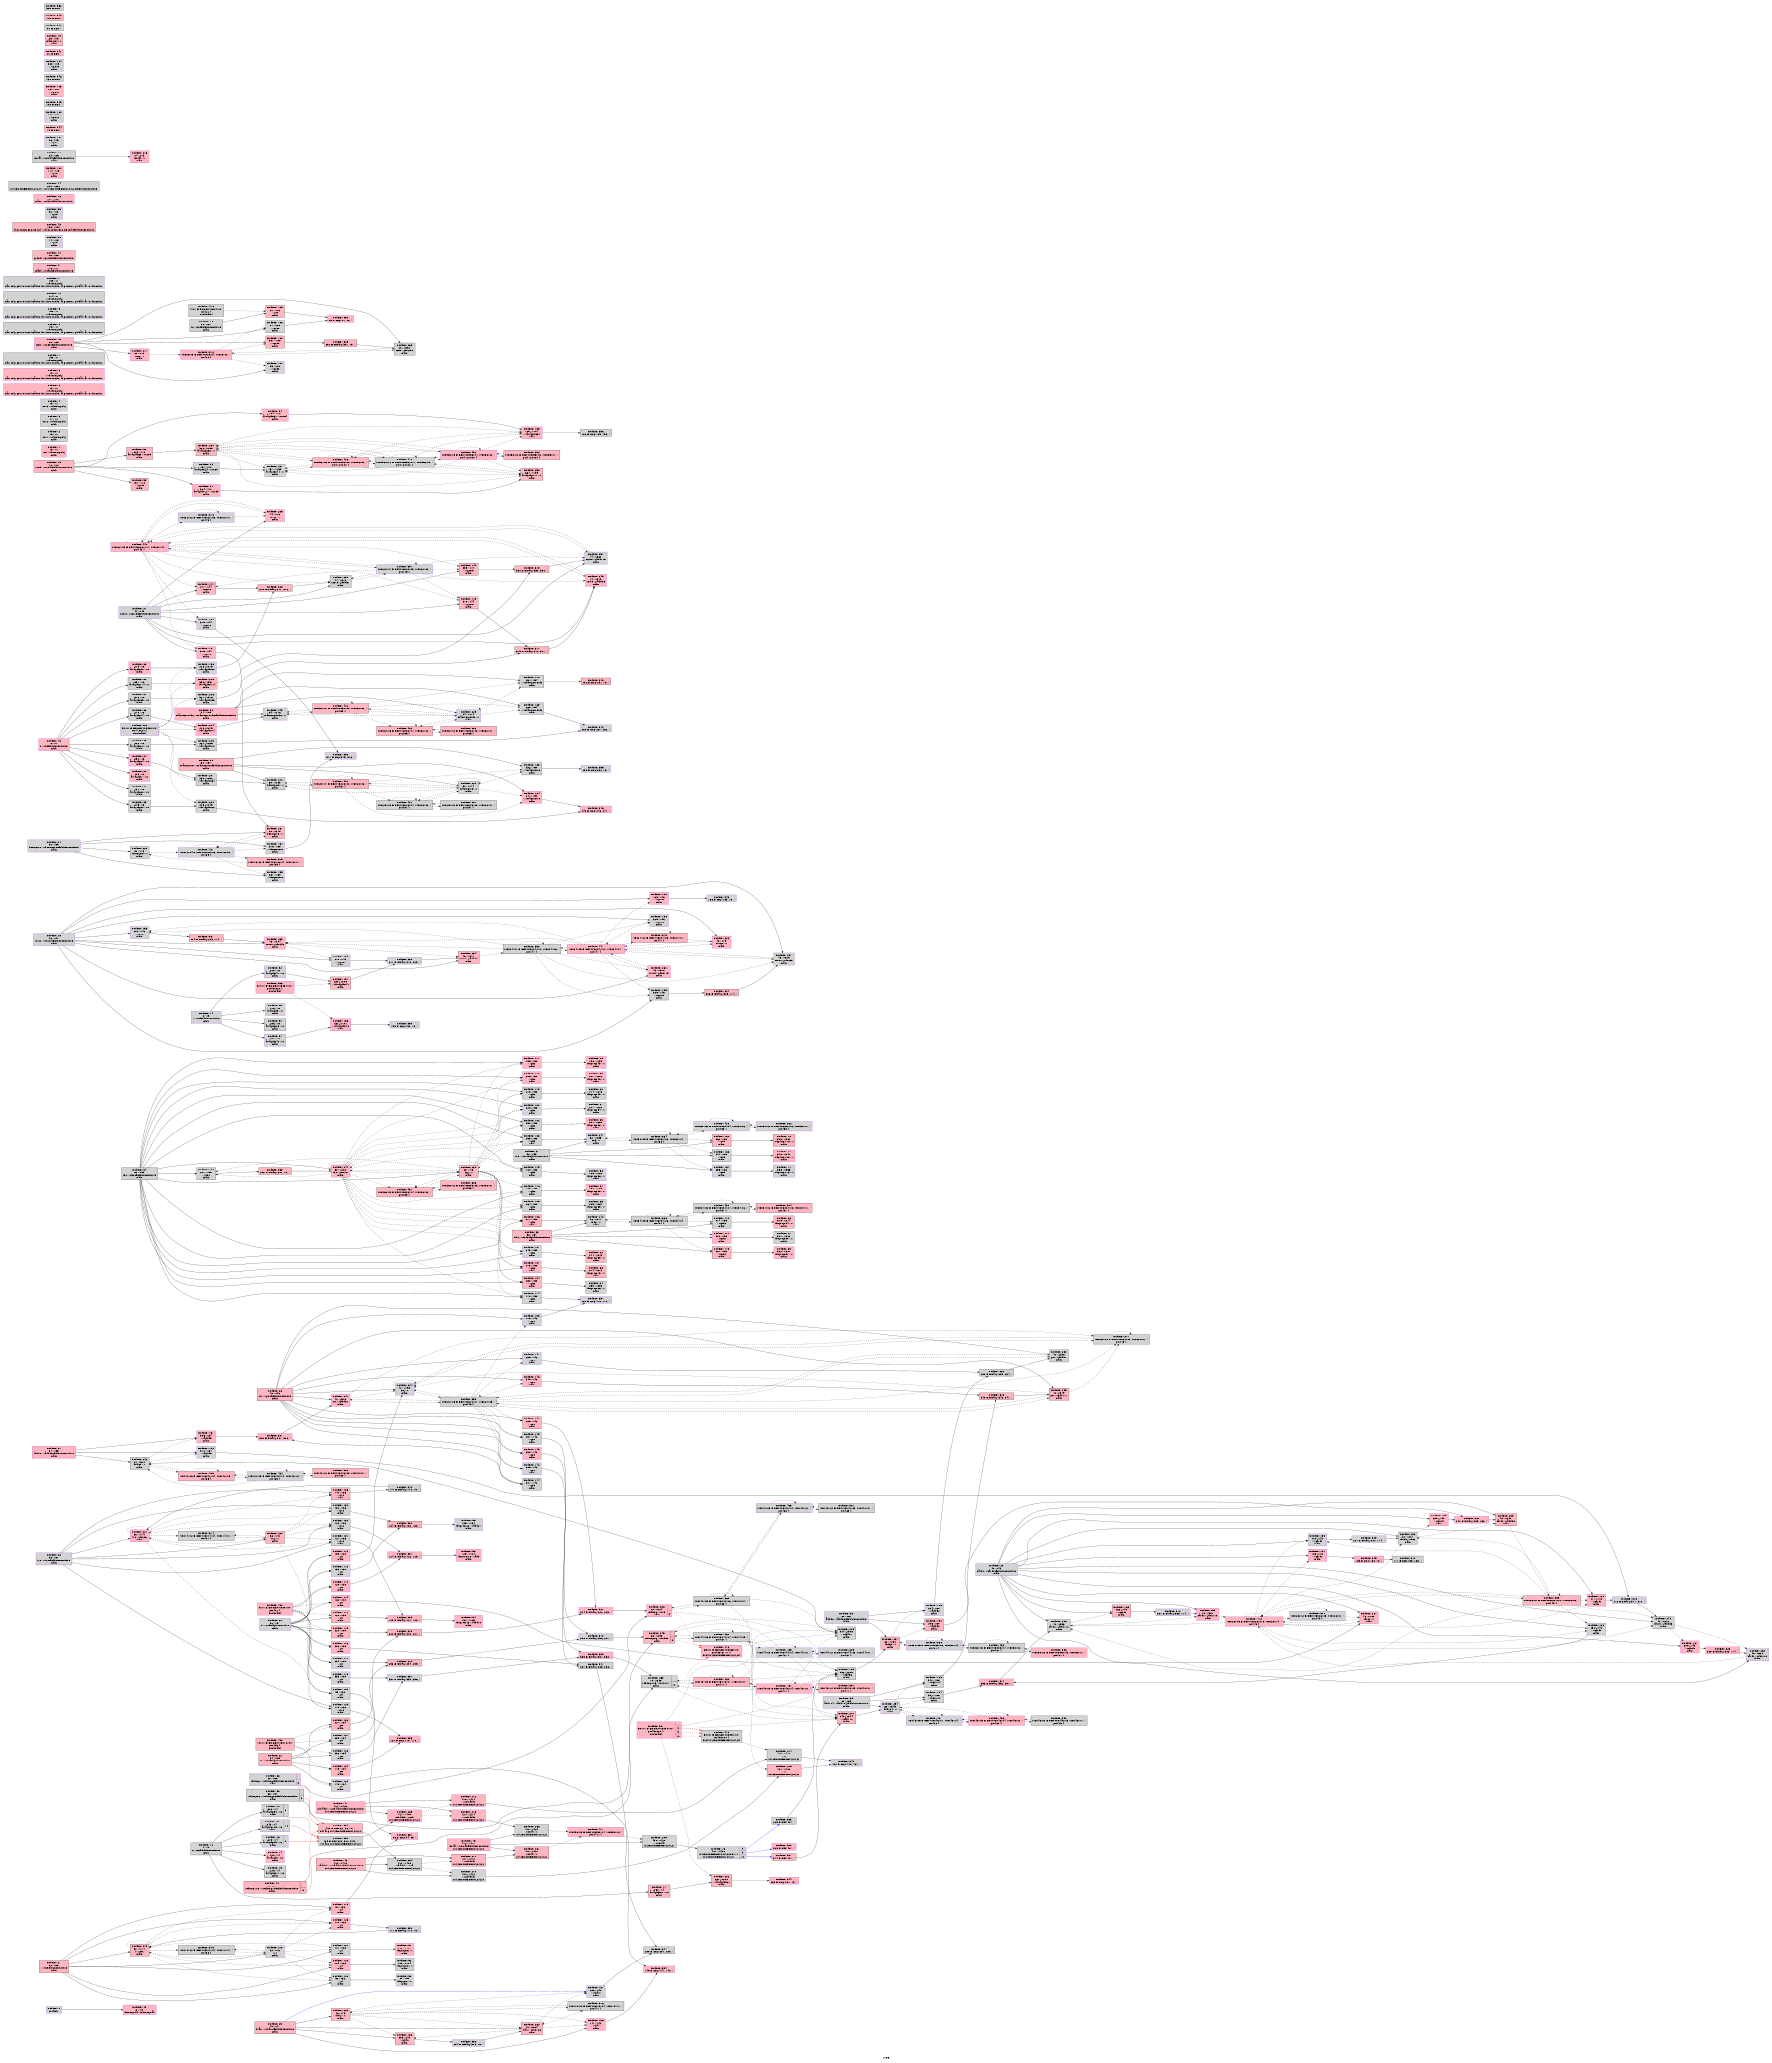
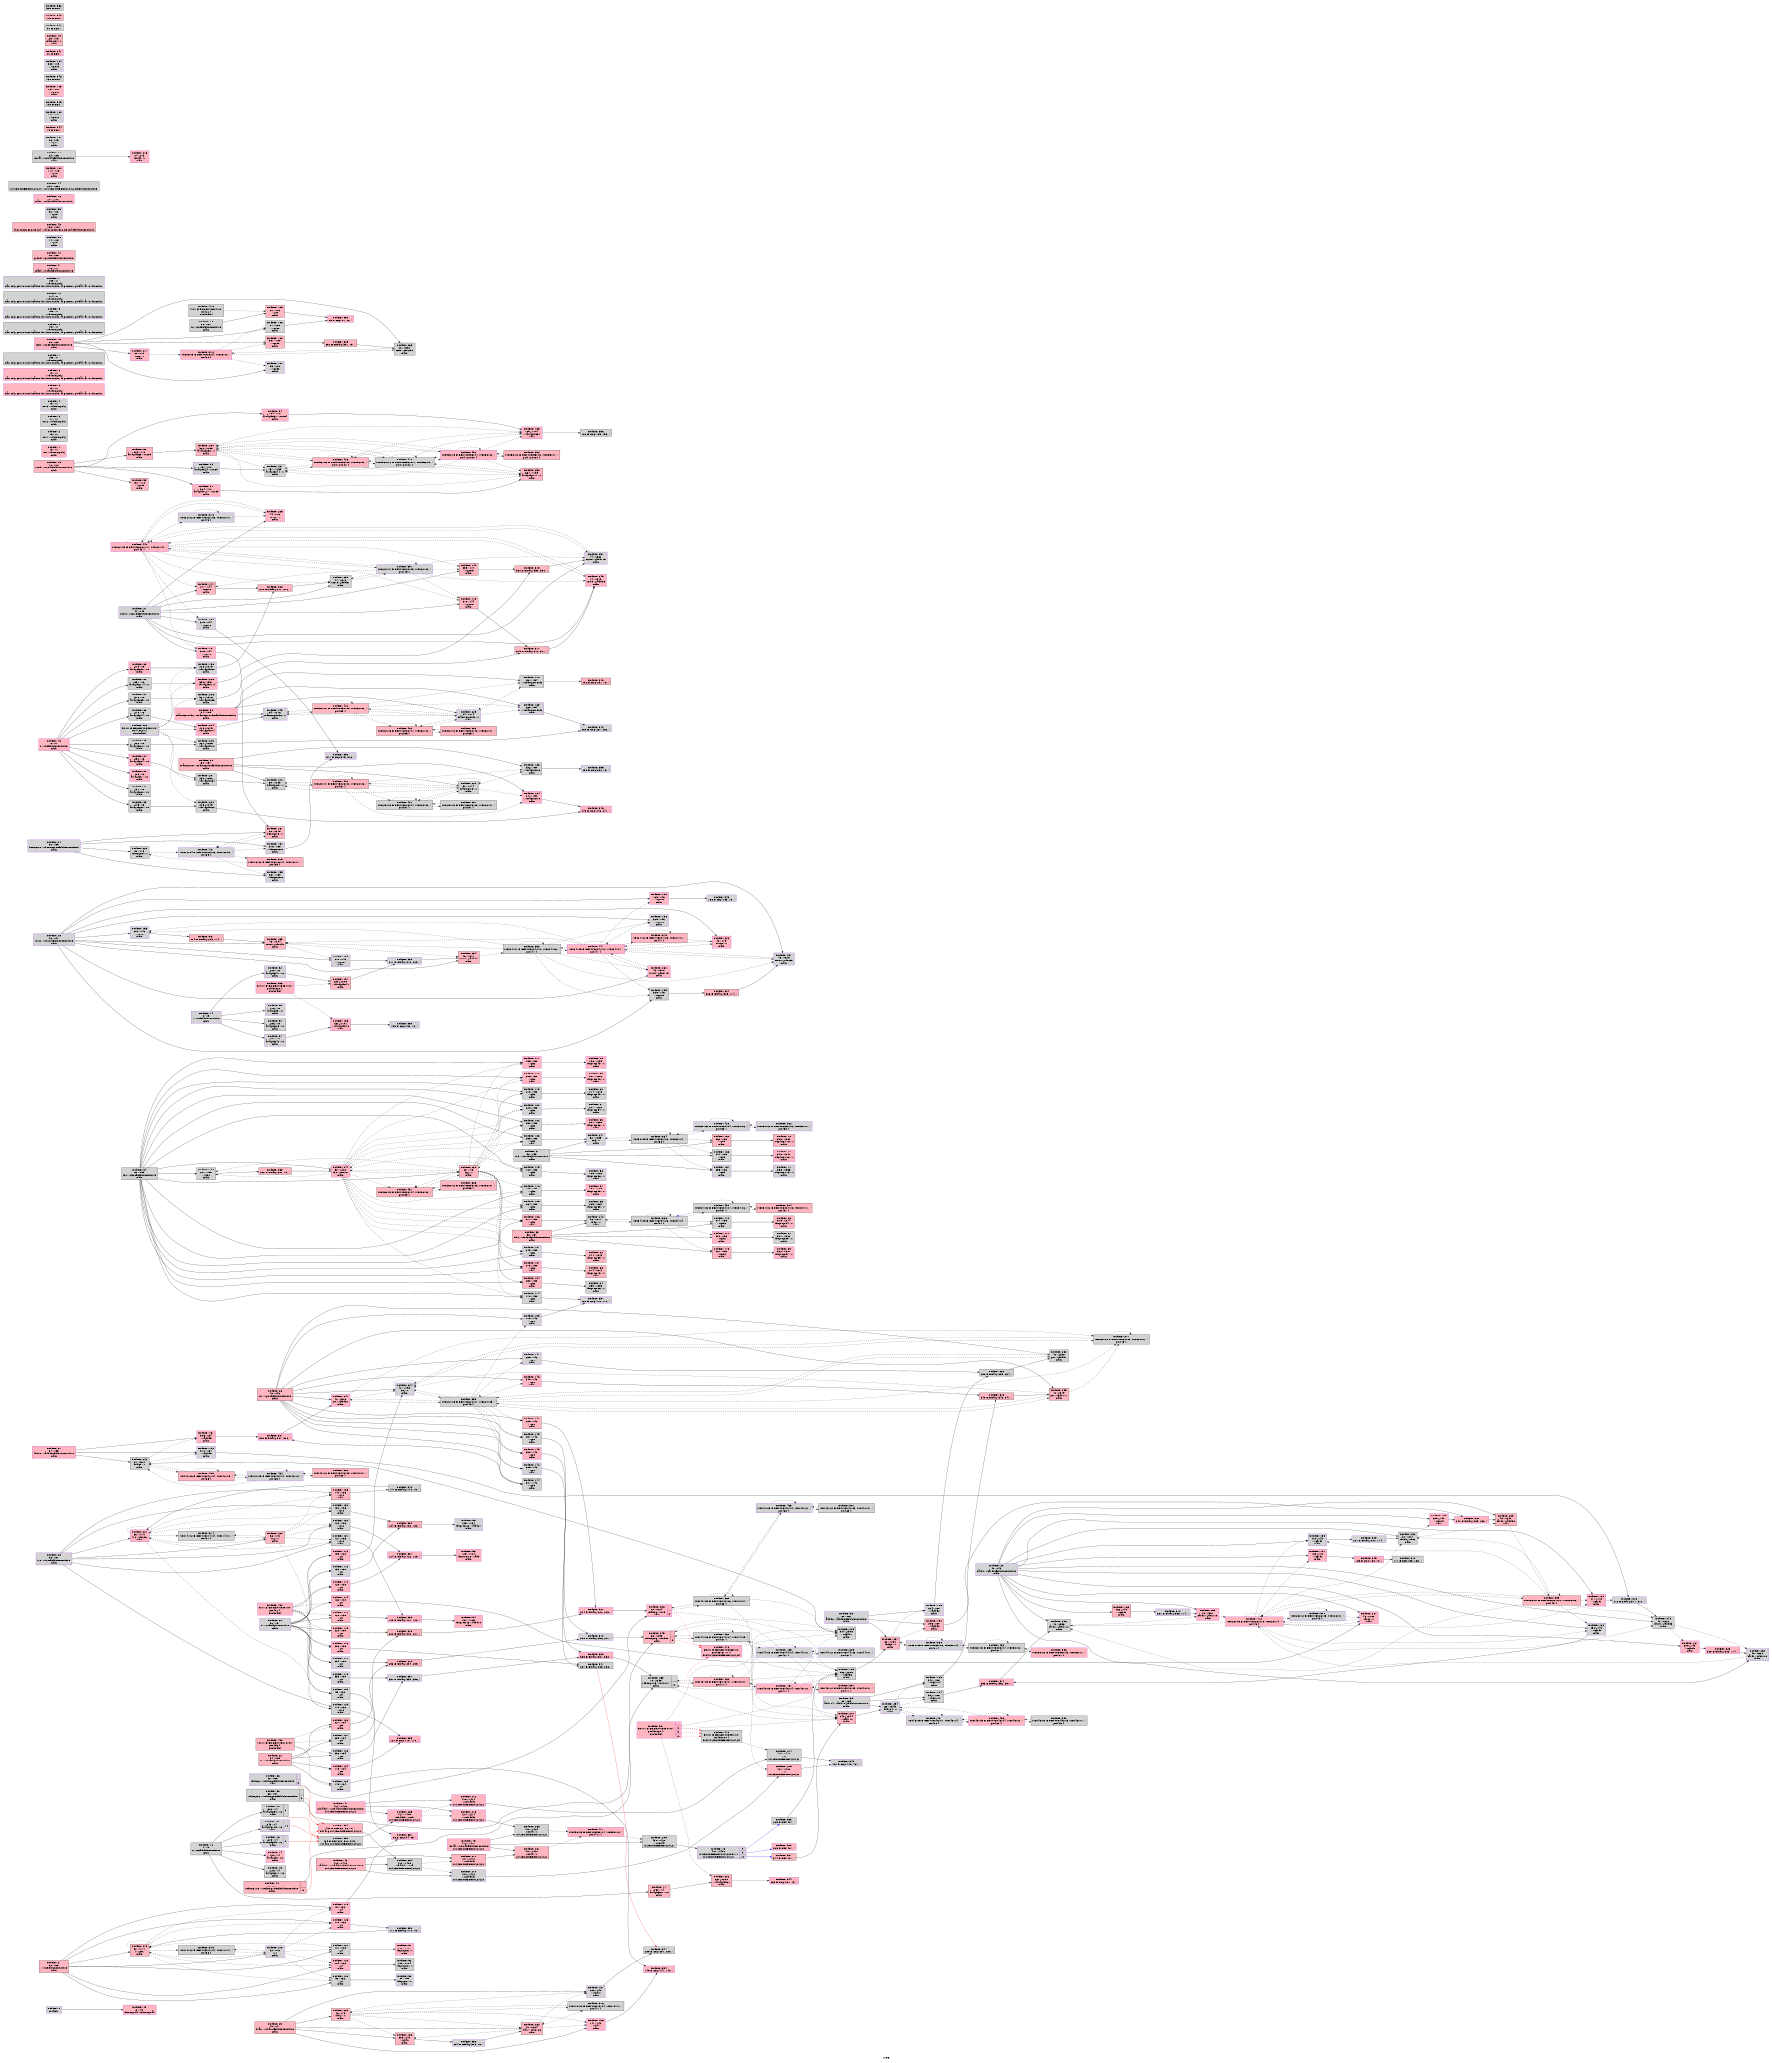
(275, 943) -> (275, 943)
(686, 1214) -> (686, 1214)
(1090, 1618) -> none
(624, 1809) -> (624, 1809)
(431, 1991) -> (431, 1991)
